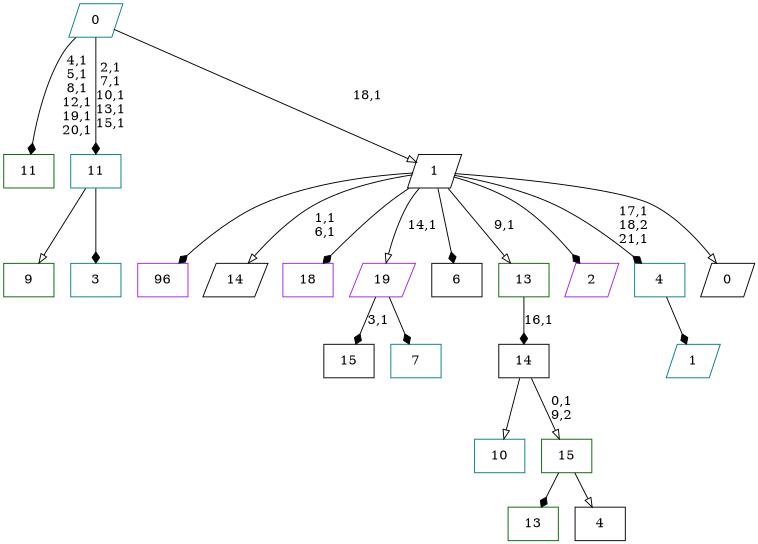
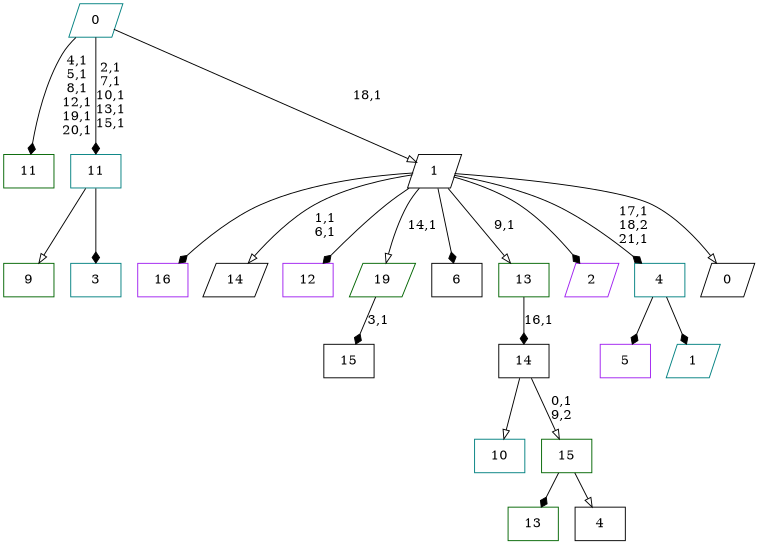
(163, 280) -> (163, 280)
(308, 280) -> (308, 280)
(382, 280) -> (382, 280)
(416, 361) -> none
none -> (625, 361)
